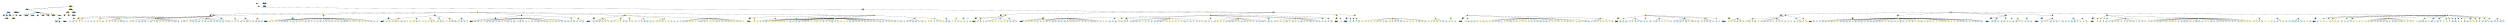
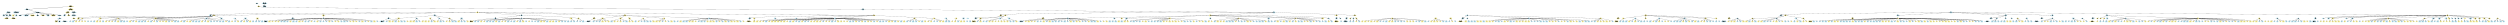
(32, 15) -> (32, 15)
